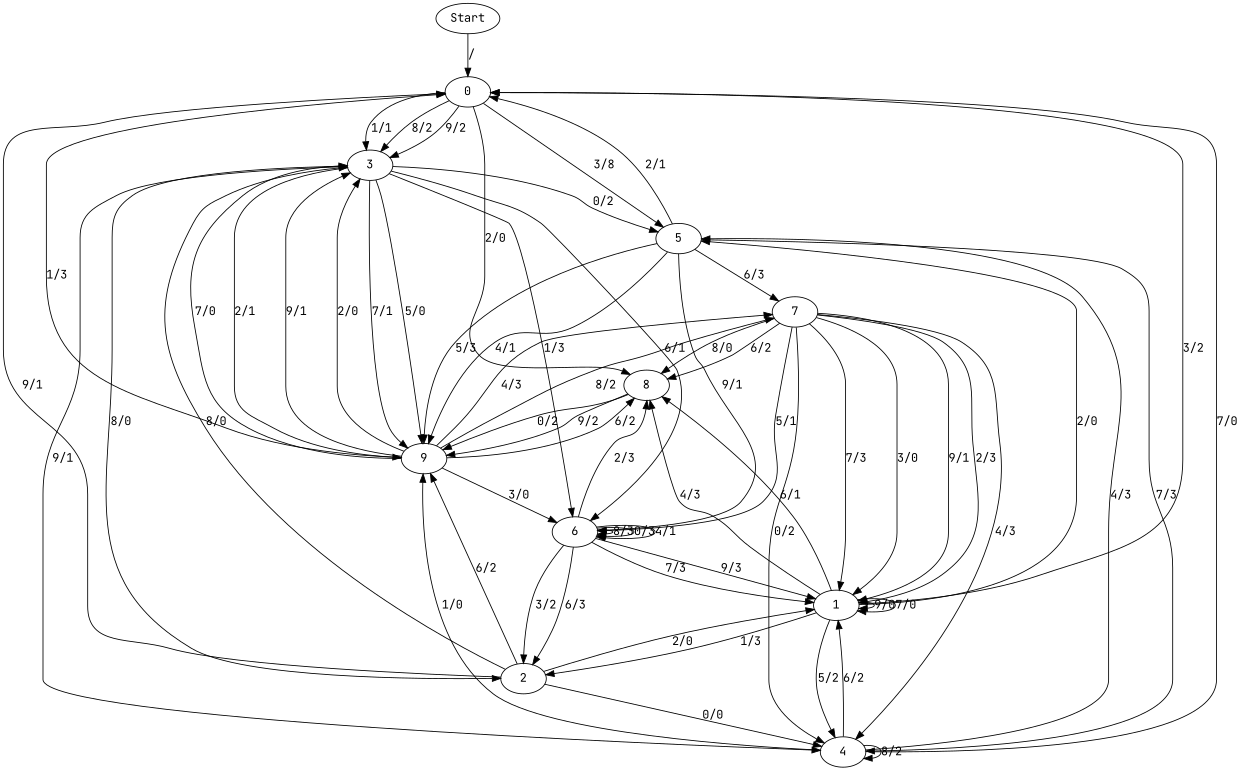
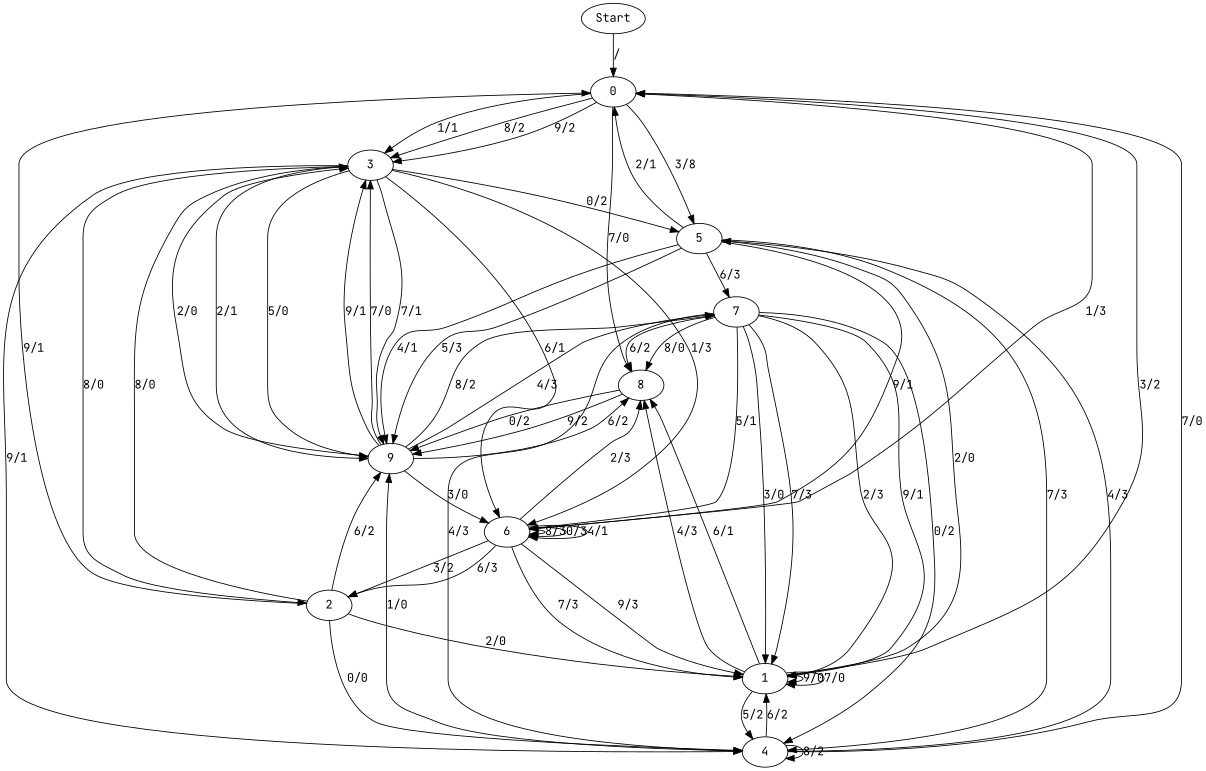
(46, 237) -> (1073, 306)
(495, 239) -> (619, 239)
(687, 650) -> none
